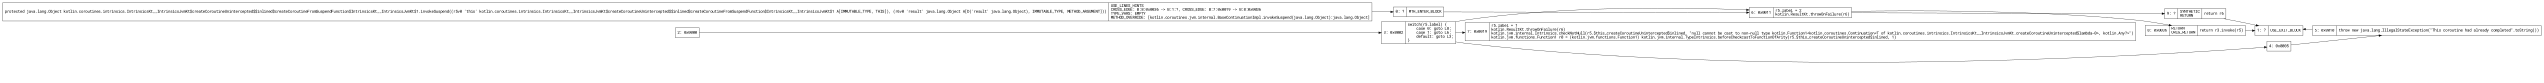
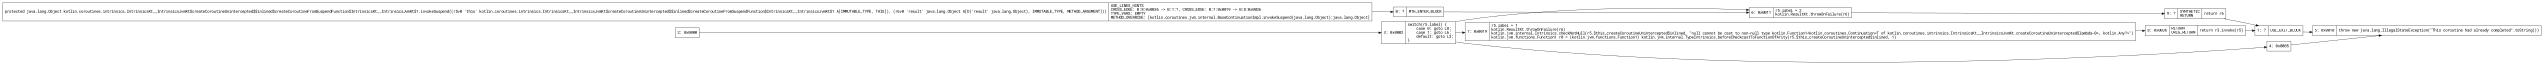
(1979, 12) -> (2139, 31)
(2309, 29) -> (2306, 32)
